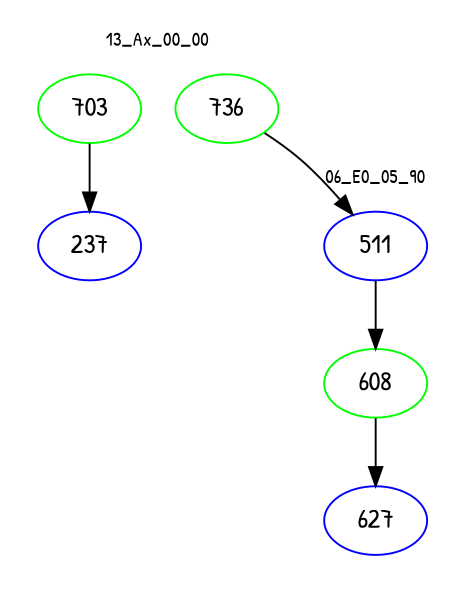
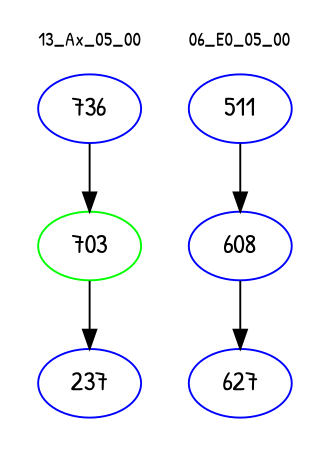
(158, 41) -> (91, 41)
(227, 109) -> (90, 109)
(376, 178) -> (240, 41)
(321, 179) -> (90, 168)
(376, 383) -> (240, 246)
